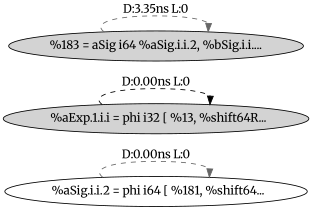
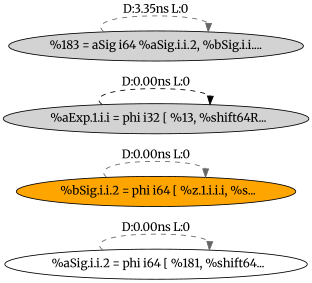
none -> (156, 191)
